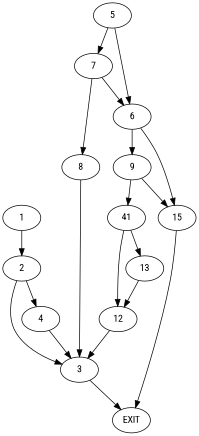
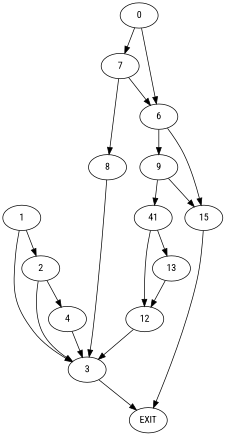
(112, 15) -> (139, 15)
none -> (18, 304)
